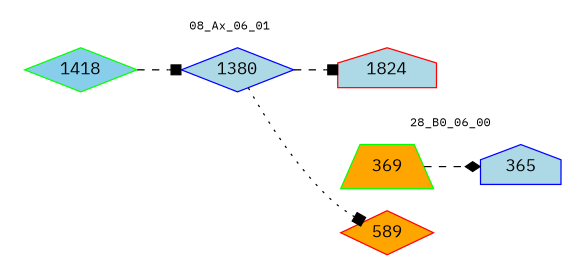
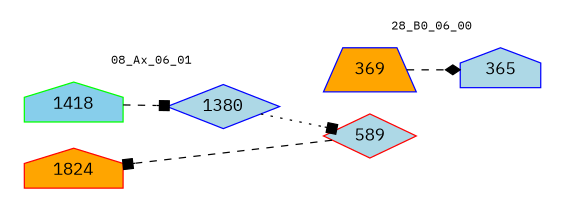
(81, 70) -> (74, 104)
(310, 70) -> (234, 152)
(387, 70) -> (74, 170)
(387, 167) -> (370, 70)
(387, 233) -> (370, 136)
